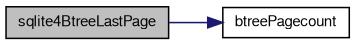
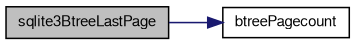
(87, 23) -> (87, 23)
